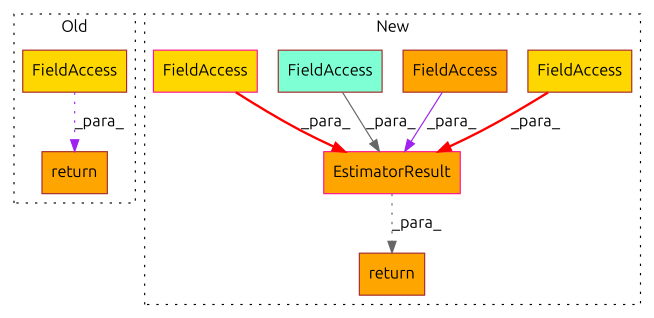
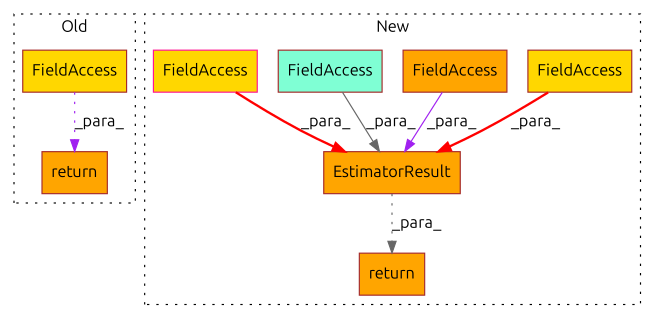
(392, 173) -> (392, 173)
